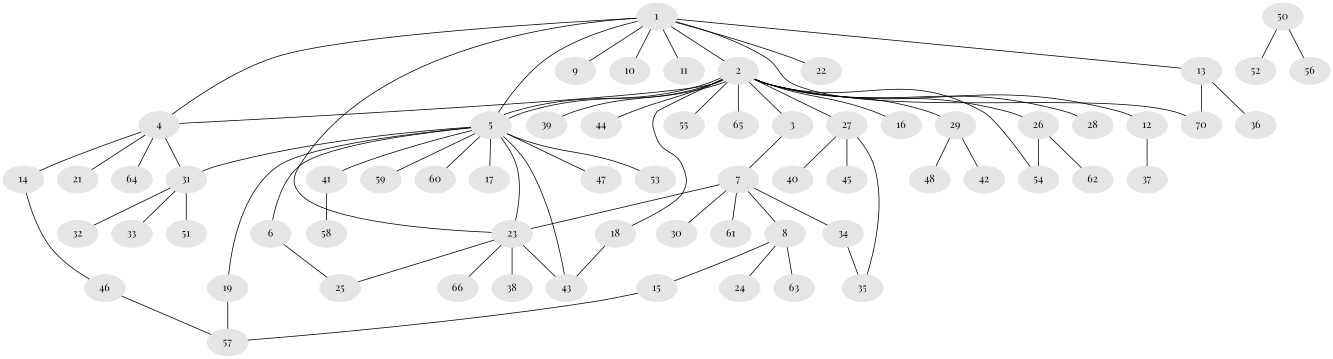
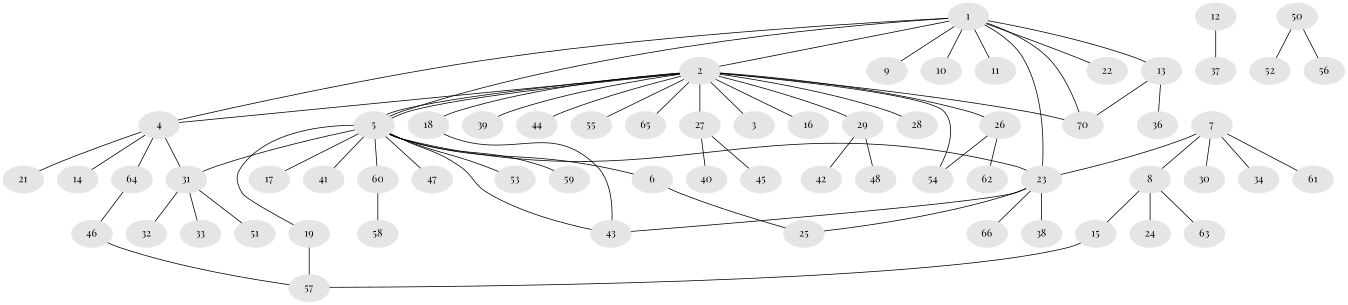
(1010, 95) -> (927, 96)
(766, 152) -> none
(327, 203) -> (378, 207)
(48, 244) -> (112, 207)
(863, 288) -> none
